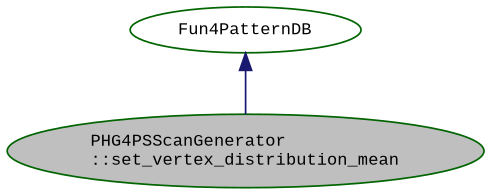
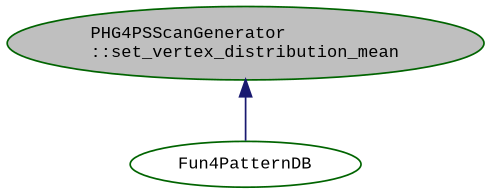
(246, 92) -> (246, 119)
